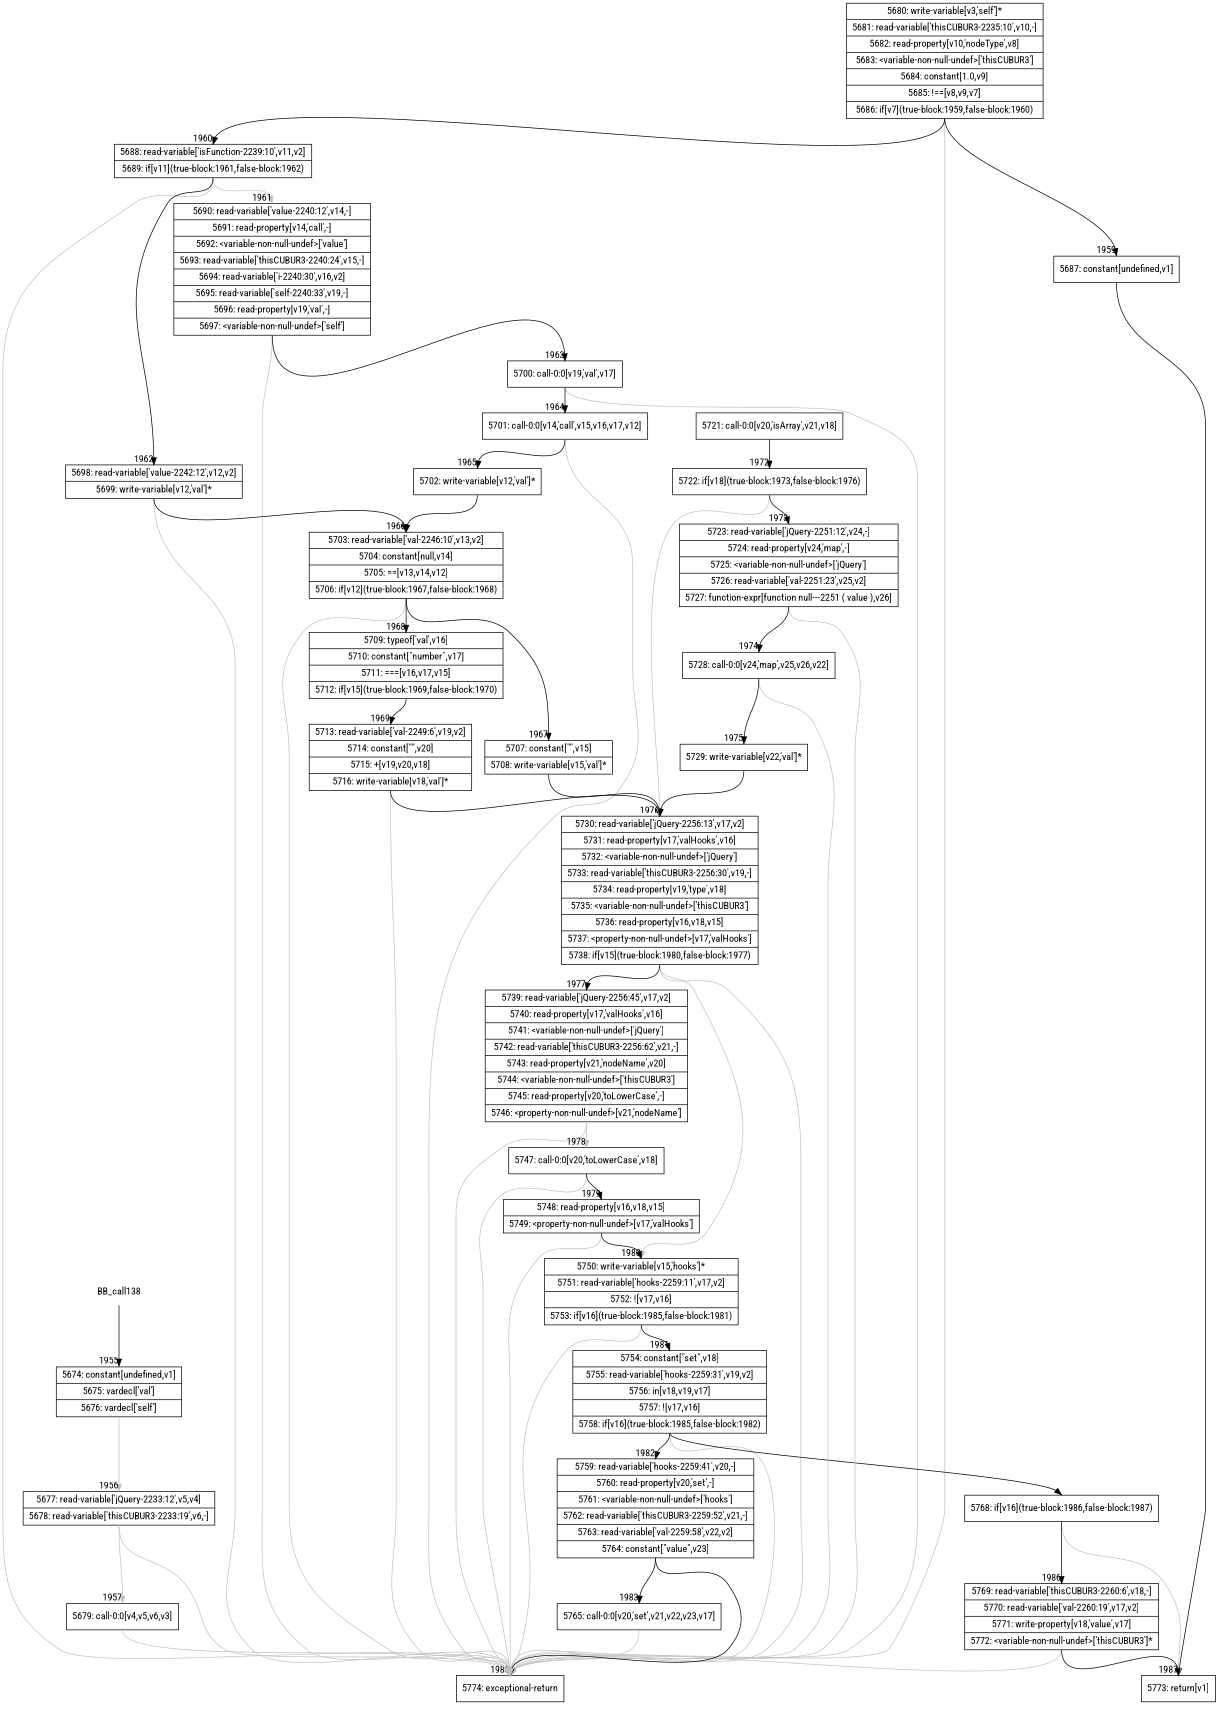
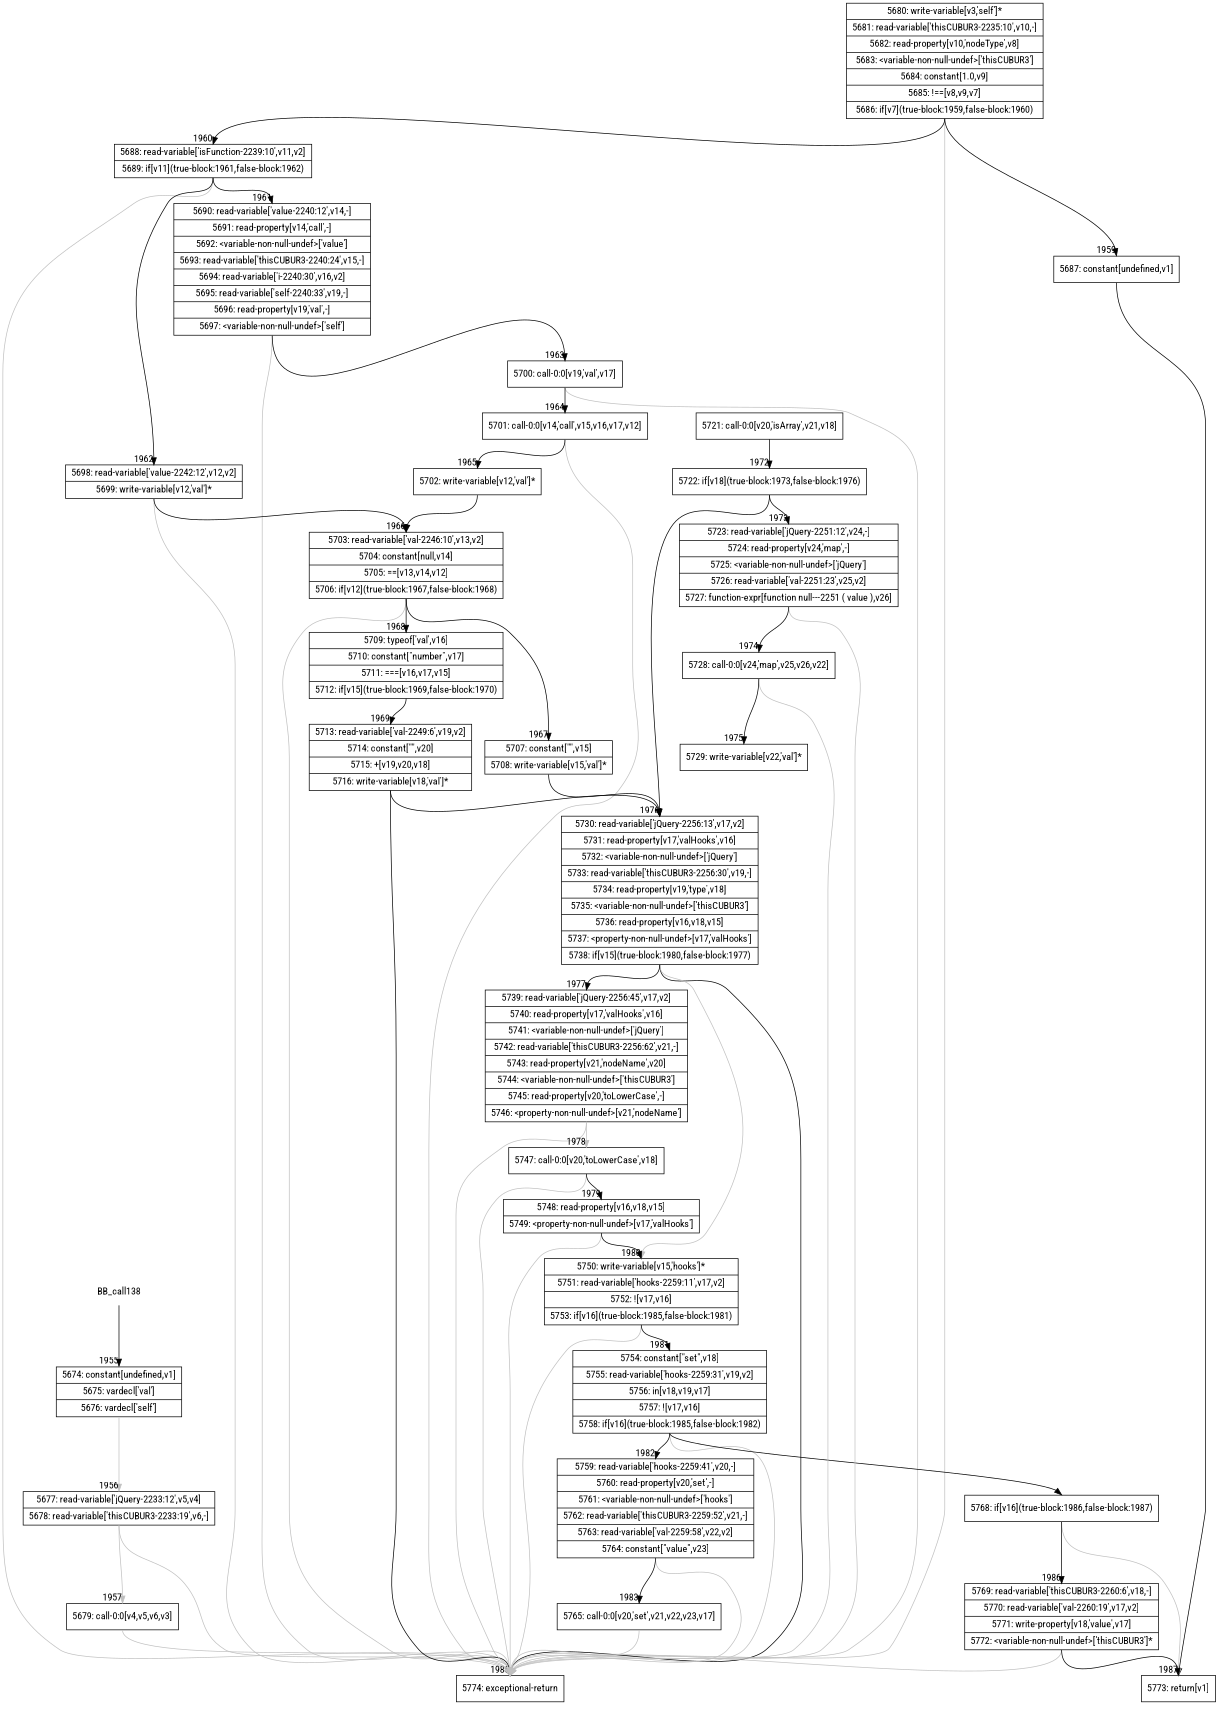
(239, 191) -> (239, 191)
(652, 609) -> (652, 609)
(705, 793) -> none
(396, 1273) -> (396, 1273)
(801, 1405) -> (801, 1405)
(724, 1651) -> (724, 1651)
